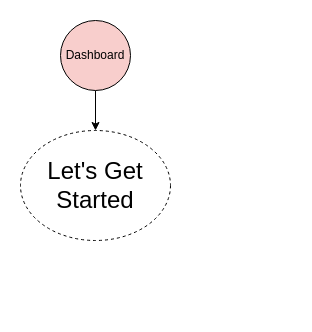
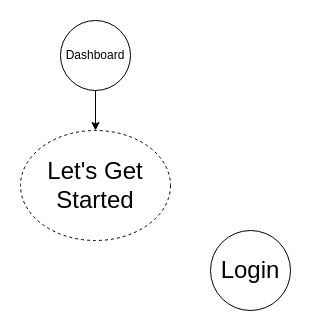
(96, 56) -> (96, 56)
none -> (251, 271)
